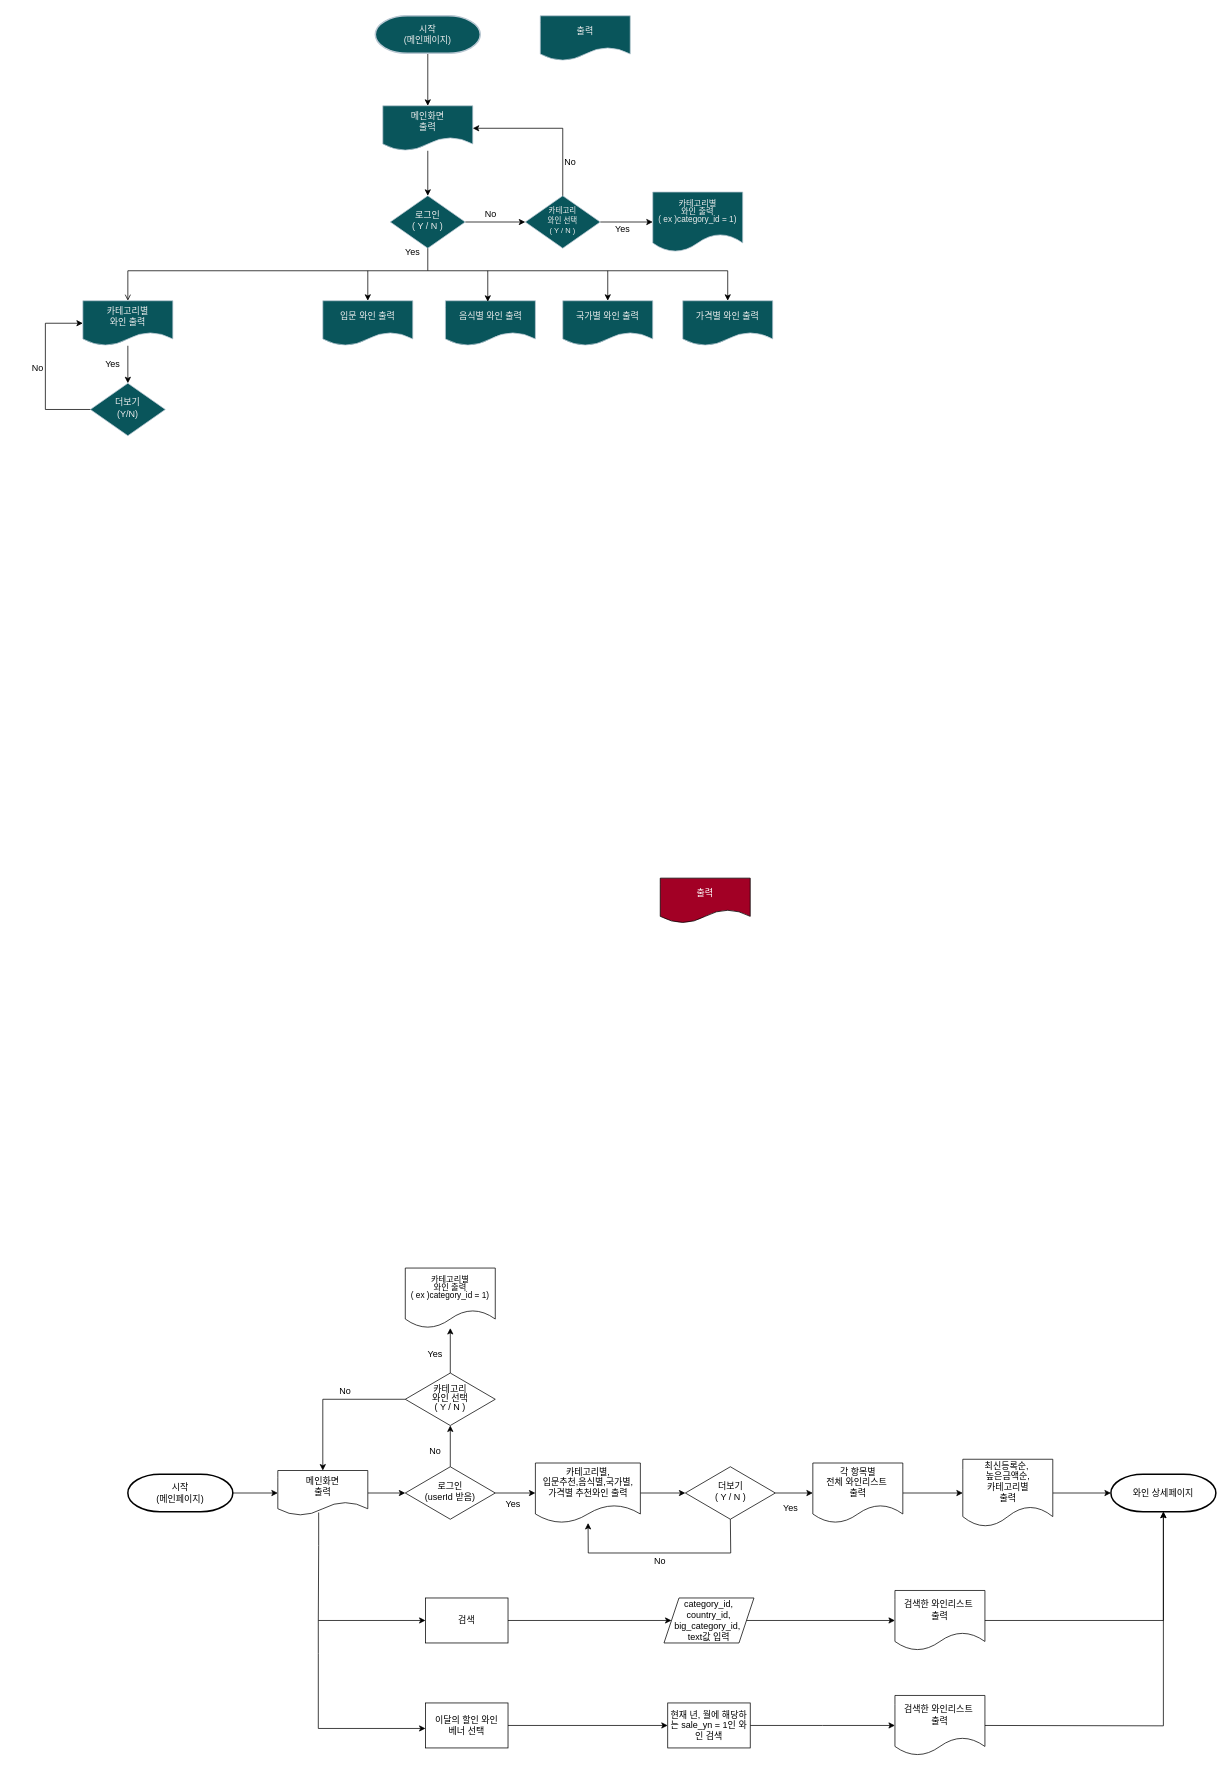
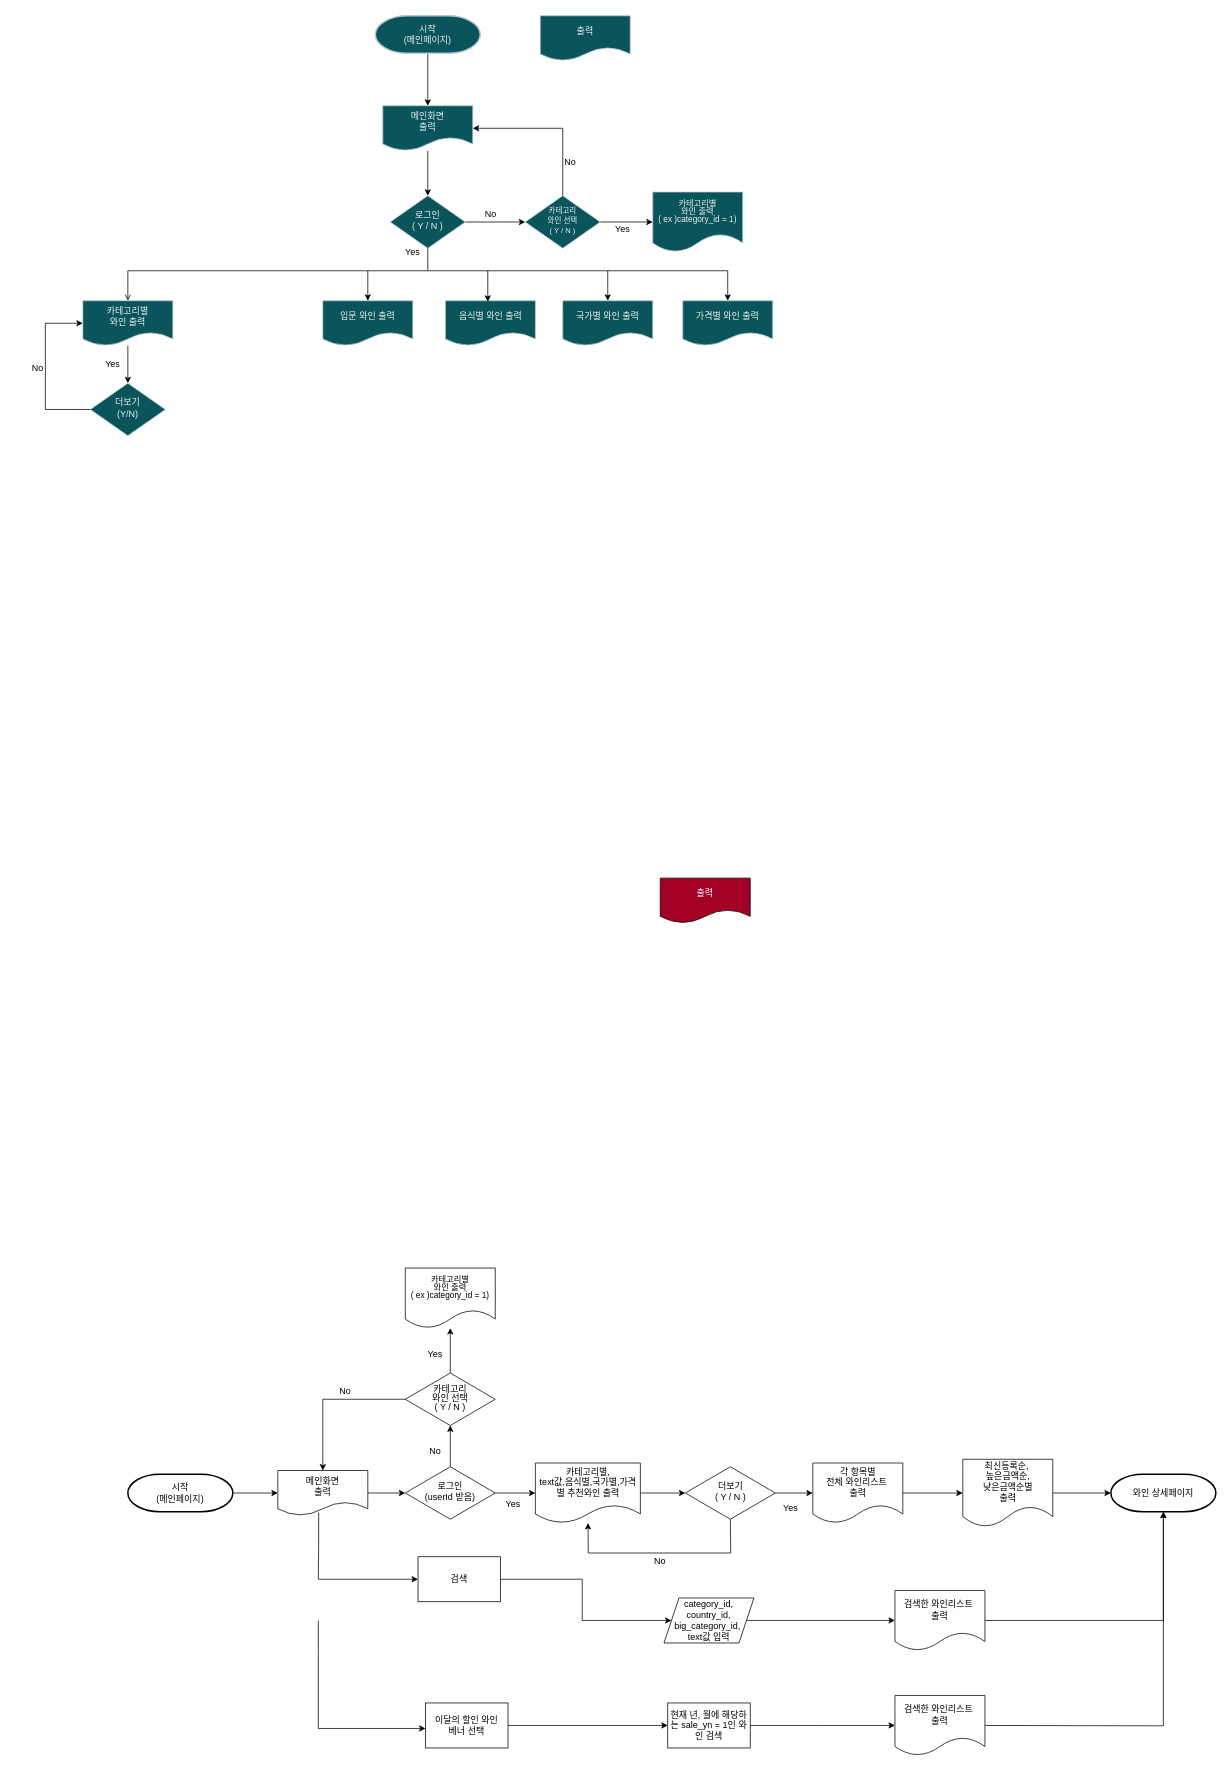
(588, 1482) -> (588, 1482)
(1008, 1482) -> (1008, 1482)
(467, 1620) -> (459, 1579)
